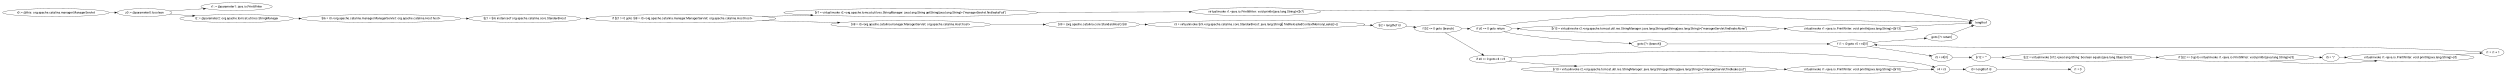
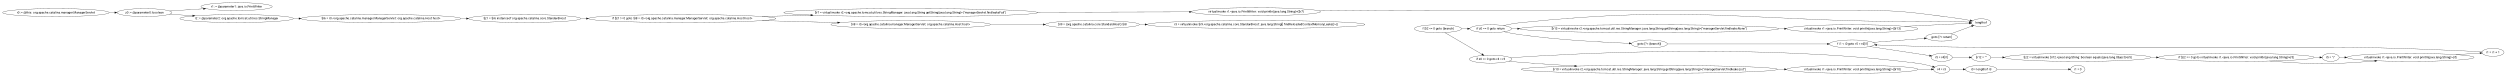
(1390, 25) -> none
